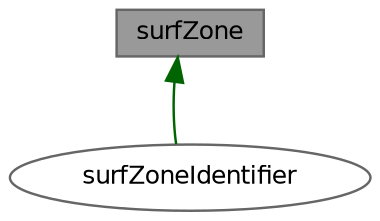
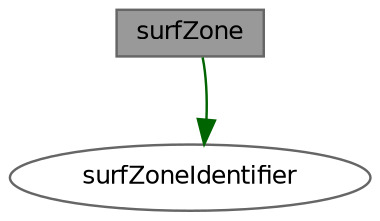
(174, 113) -> (206, 88)
